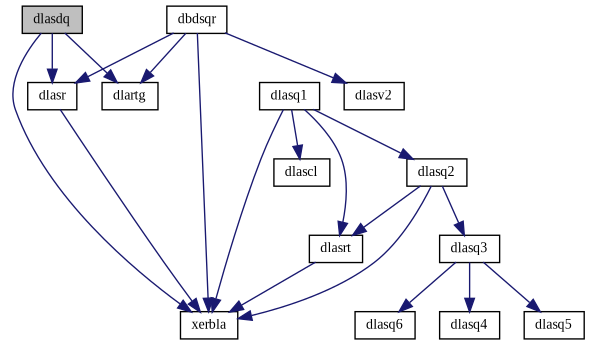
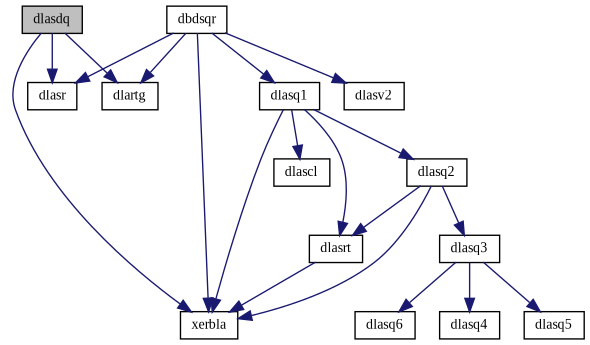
none -> (238, 54)
(125, 206) -> none
